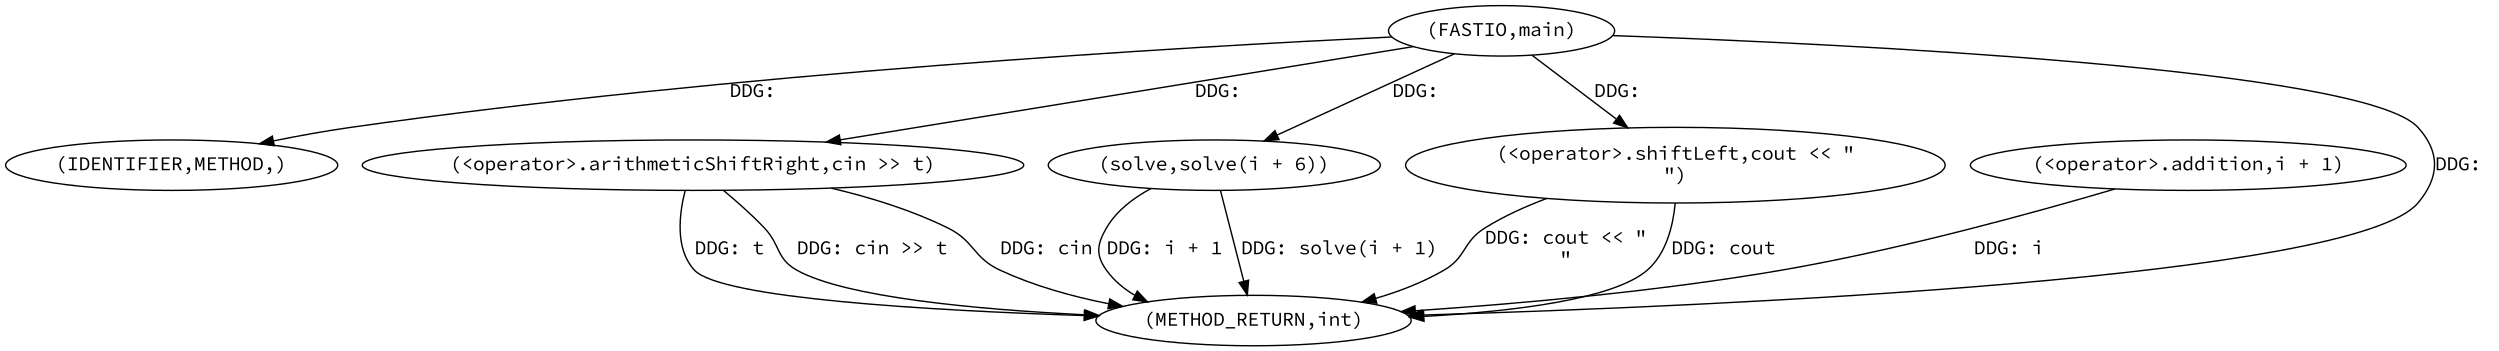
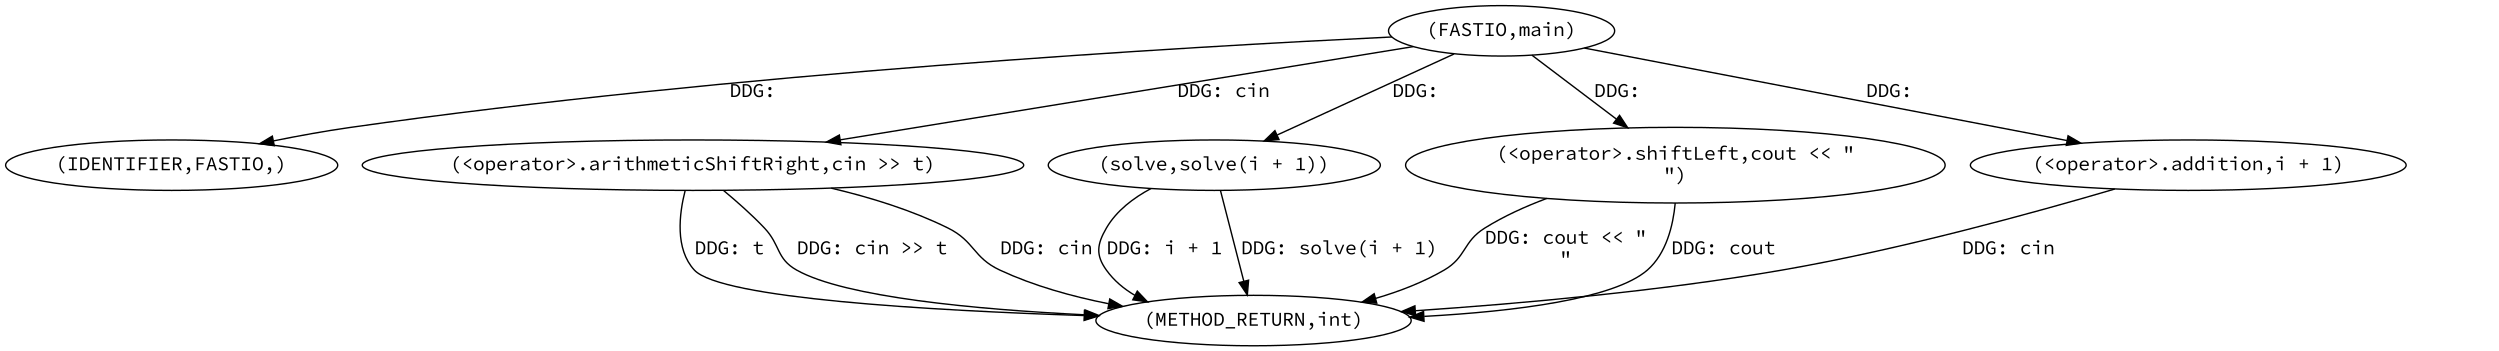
(1224, 92) -> (1224, 92)
(172, 165) -> (172, 165)
(1214, 165) -> (1214, 165)
(2370, 229) -> (1826, 94)
(2009, 249) -> (2009, 249)
